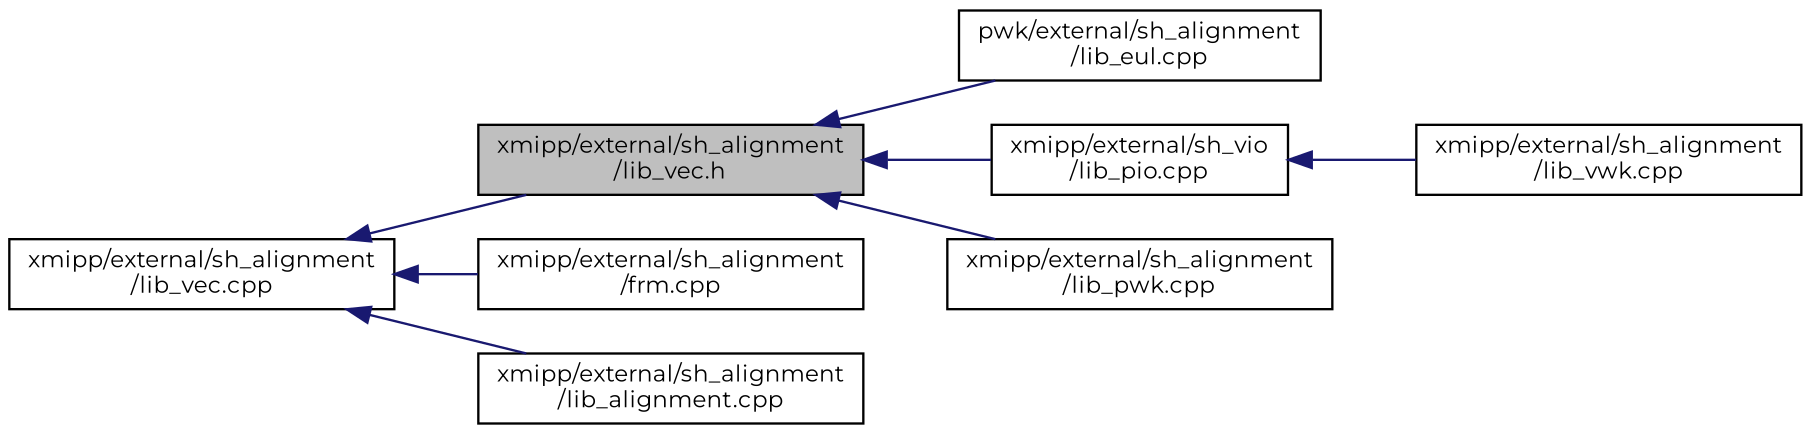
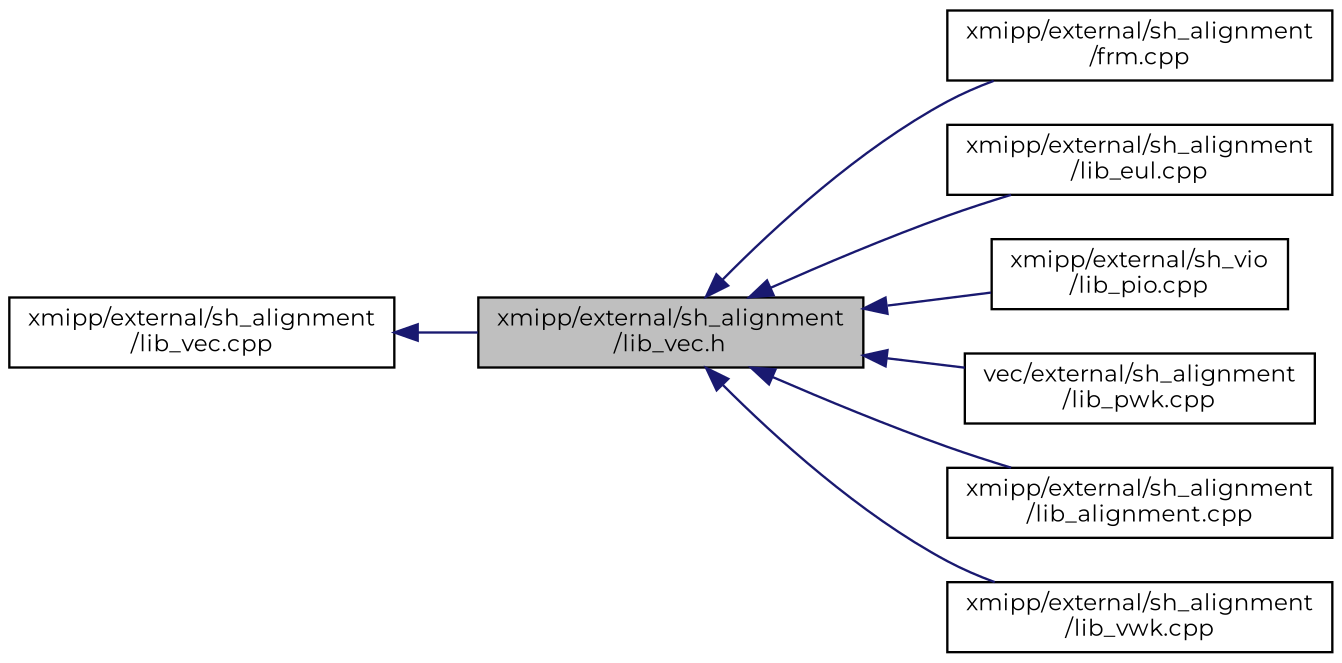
(1140, 46) -> (1140, 160)
(1364, 160) -> (849, 497)
(448, 274) -> (849, 167)
(1140, 274) -> (1140, 388)
(448, 334) -> (891, 426)
